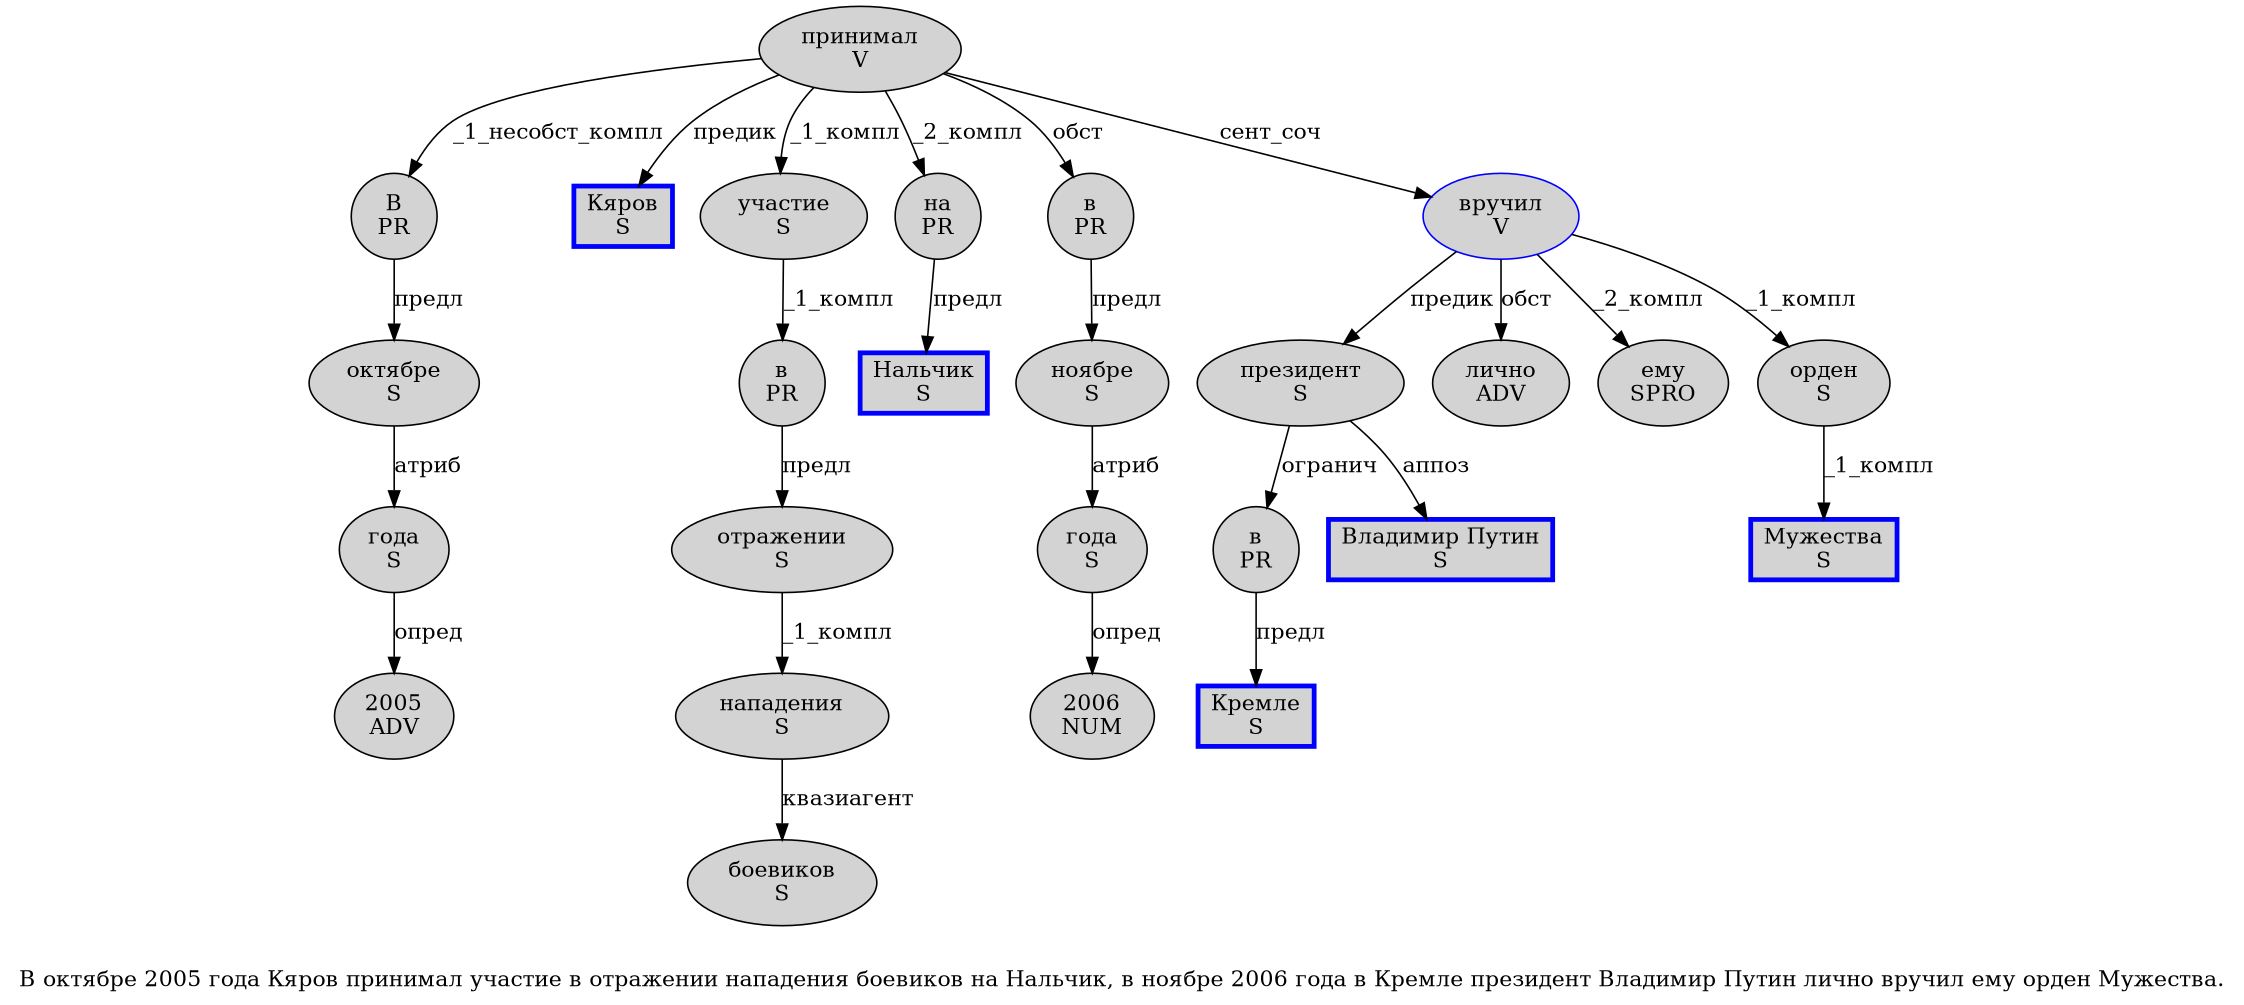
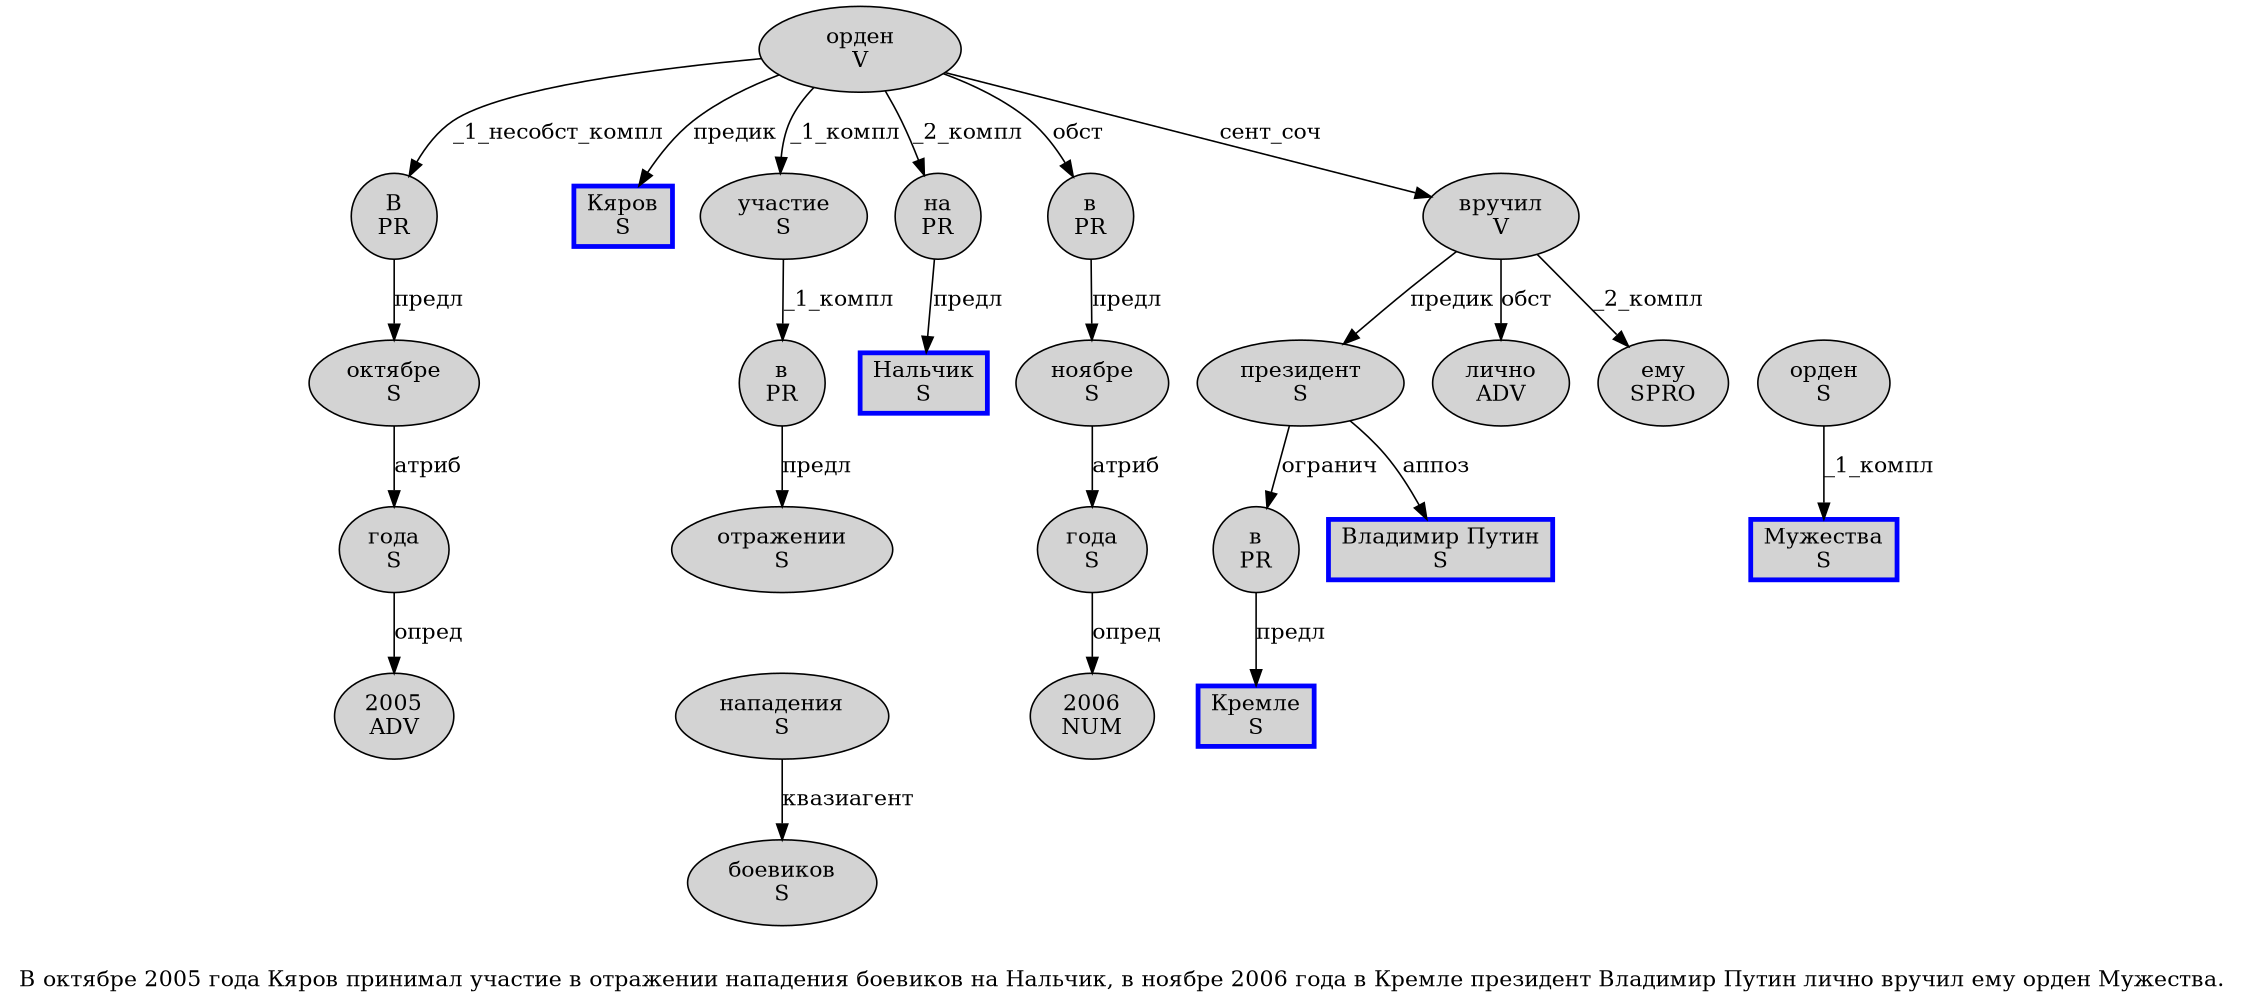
(860, 49) -> (860, 49)
(1501, 216) -> (1501, 216)
(1681, 273) -> none
(782, 625) -> none
